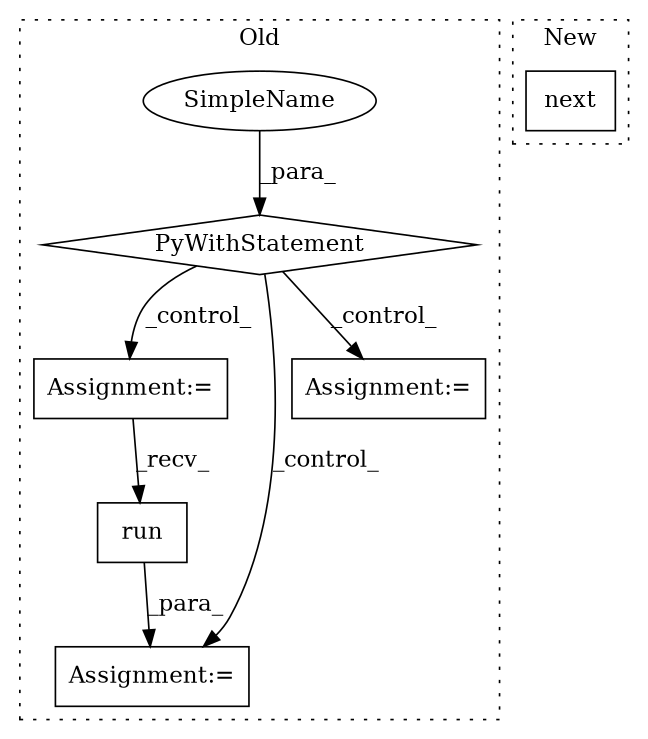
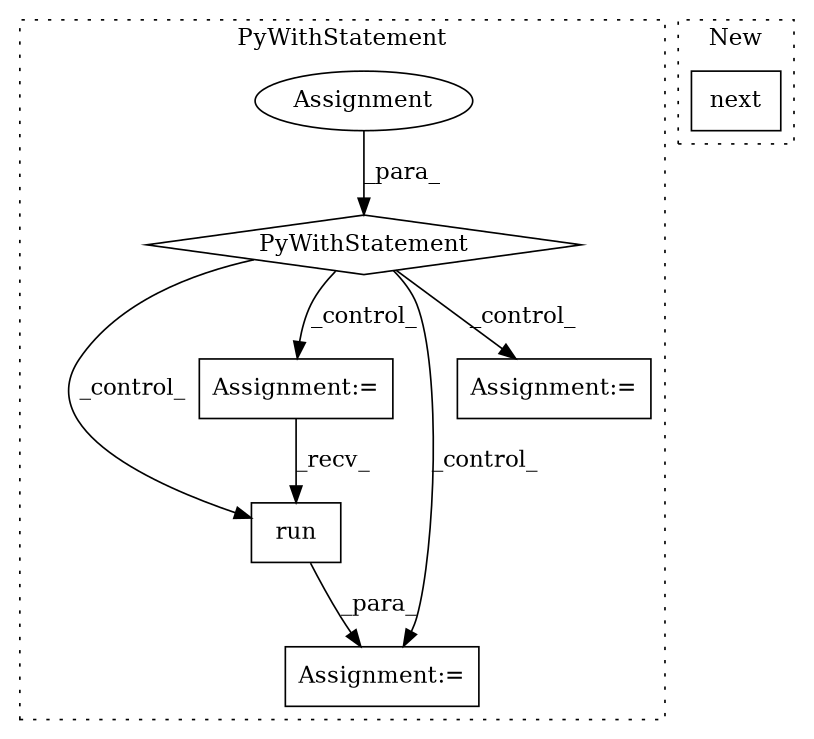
(260, 39) -> (342, 39)
(260, 101) -> (364, 101)
none -> (71, 380)
